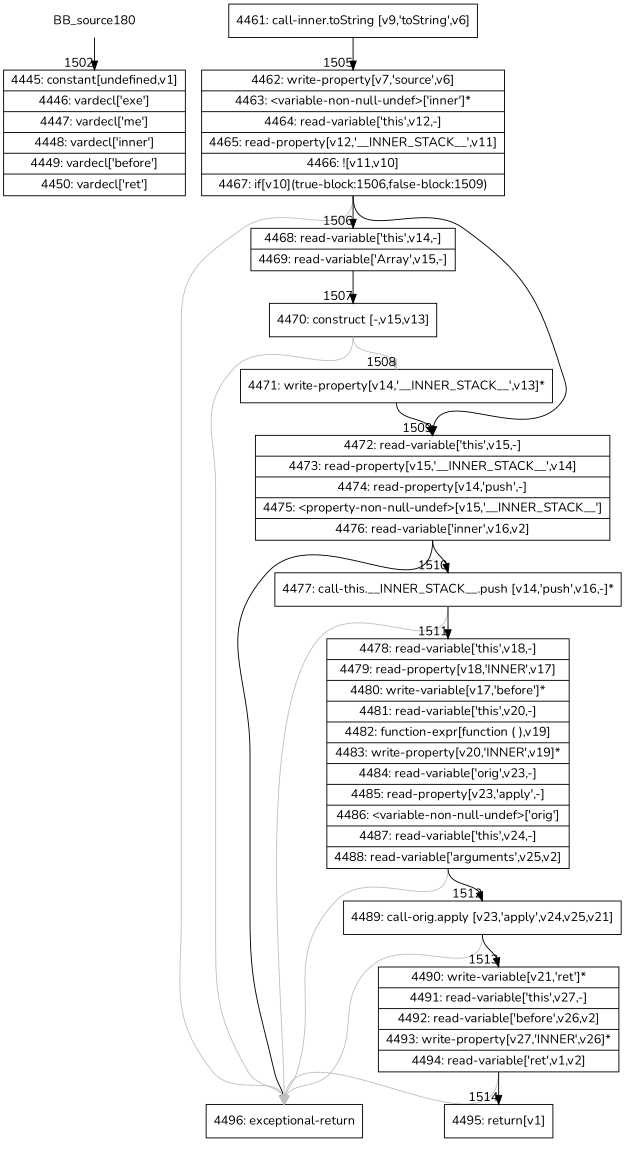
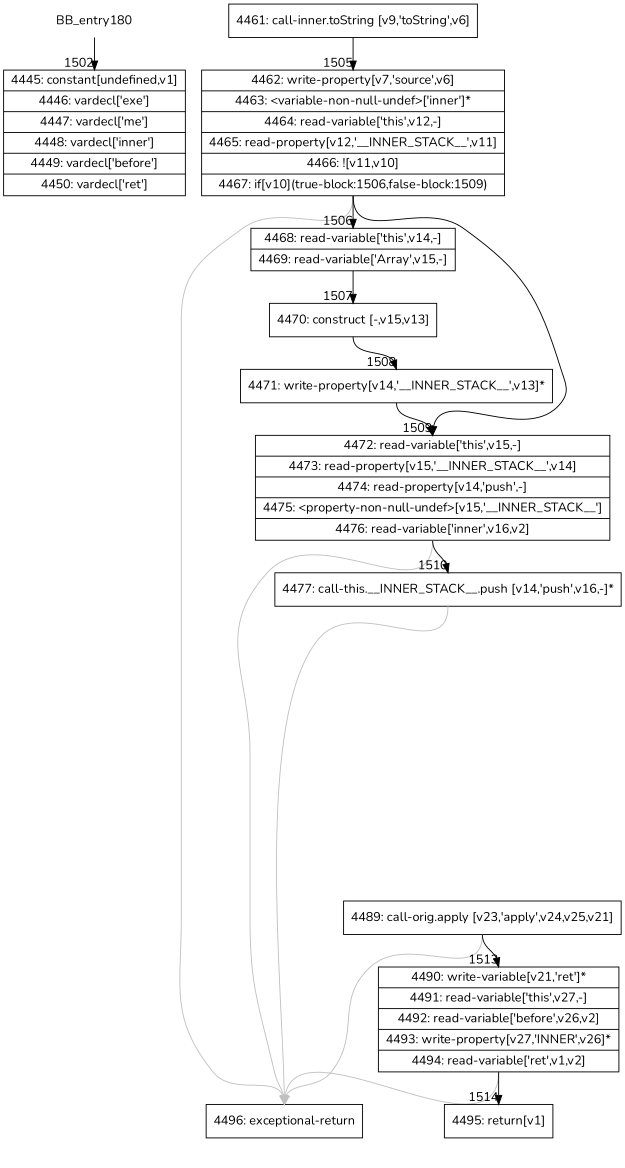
(94, 21) -> (94, 21)
(370, 352) -> (370, 352)
(216, 672) -> none
(249, 737) -> (249, 737)
(448, 754) -> none
